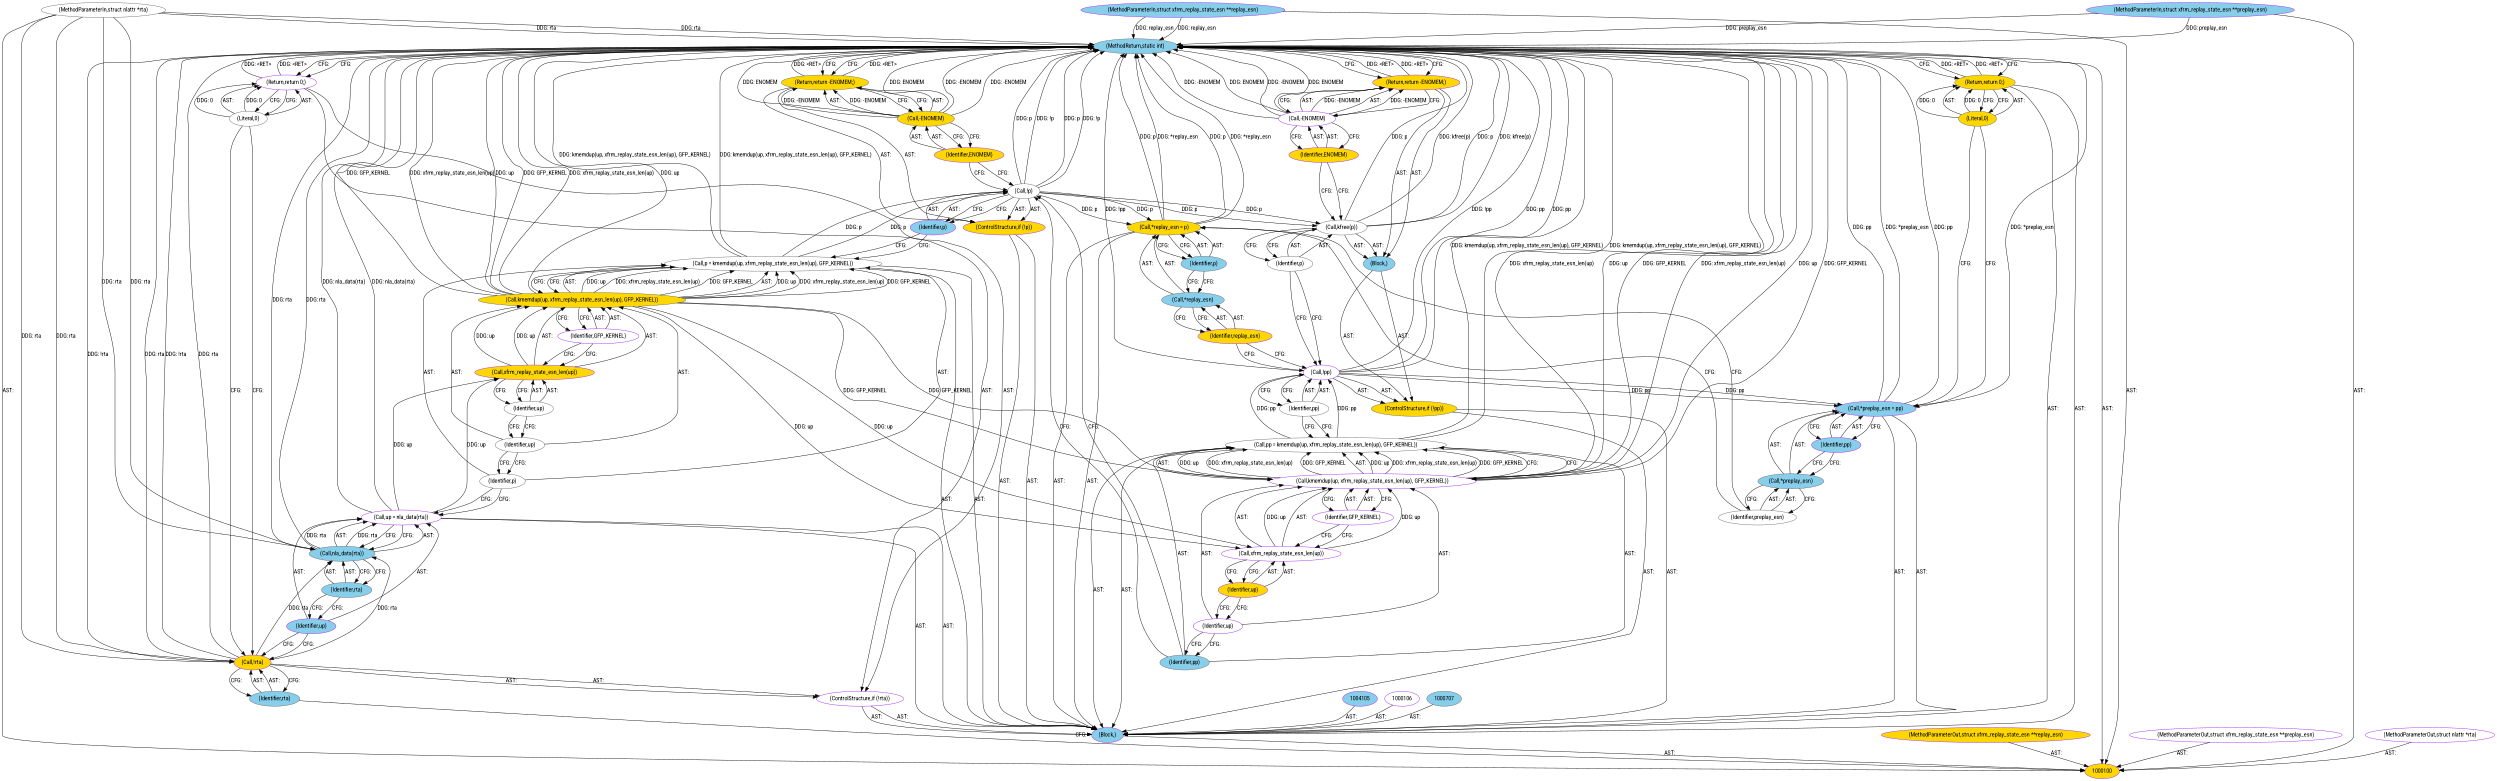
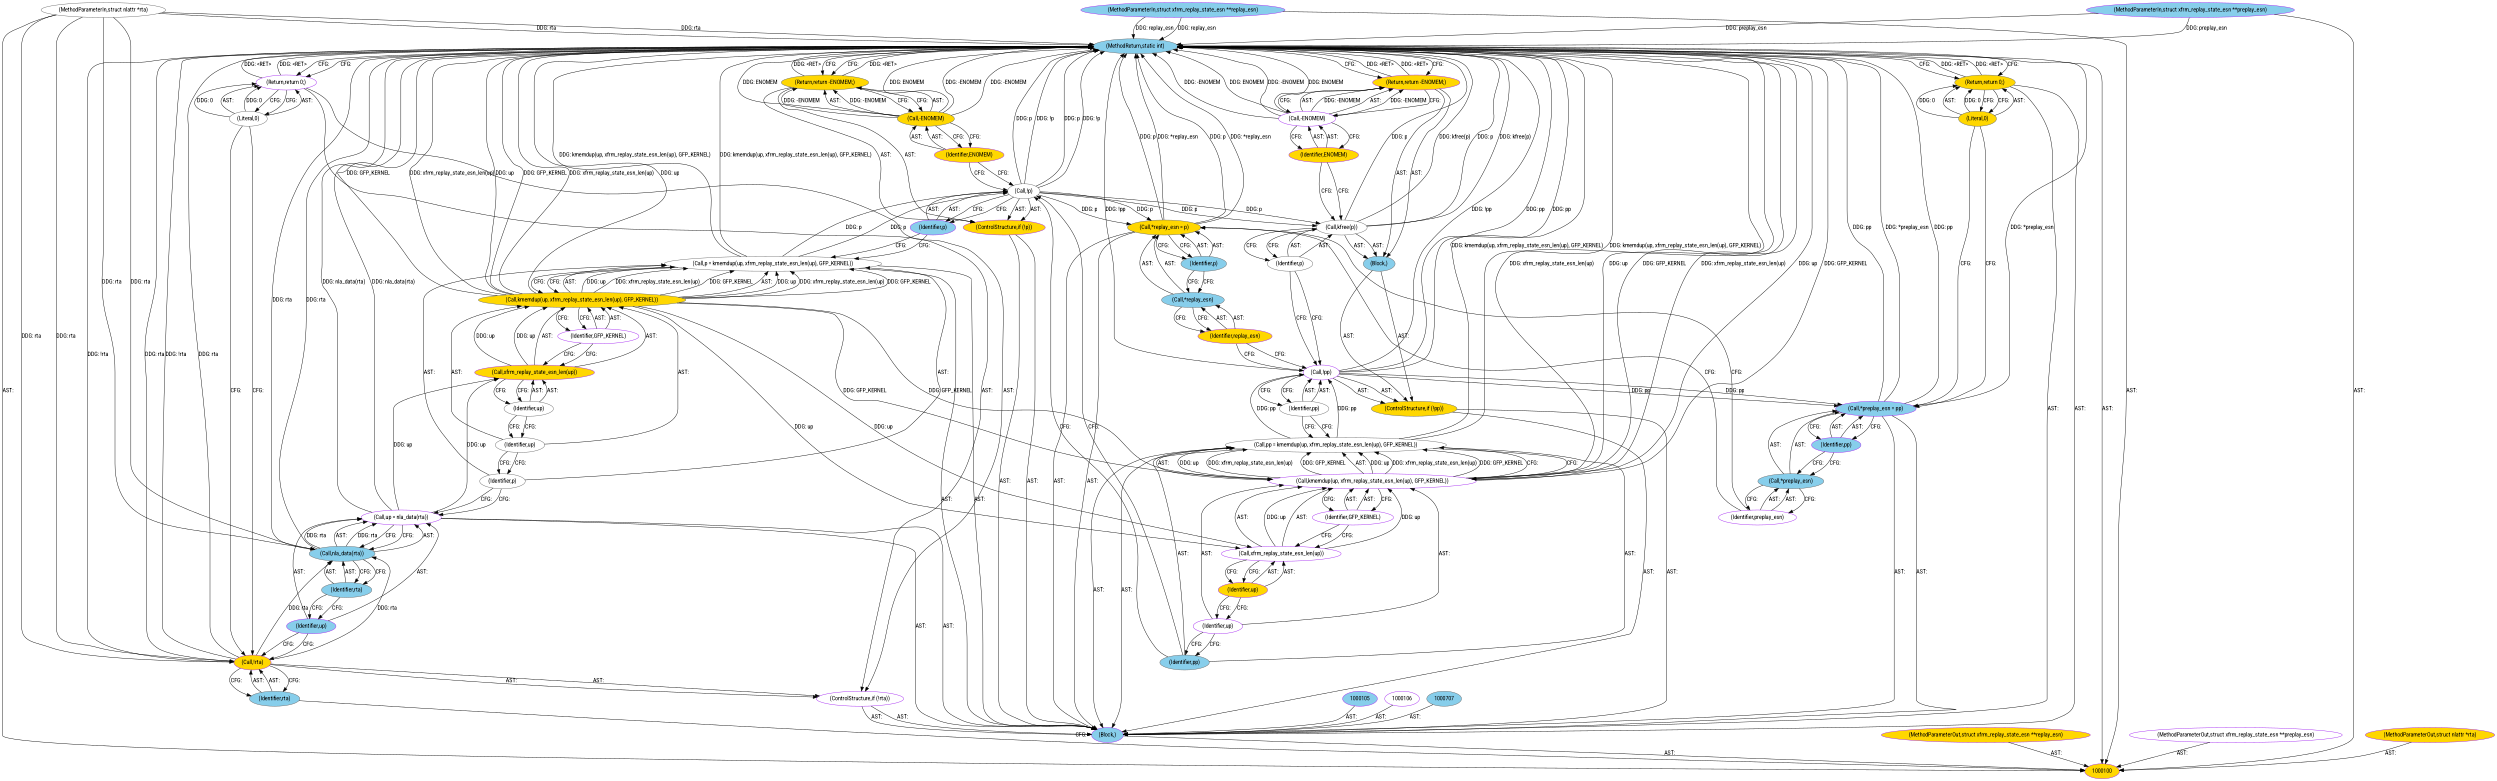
(1758, 518) -> (1758, 518)
(1360, 699) -> (1360, 699)
(2430, 735) -> (2430, 735)
